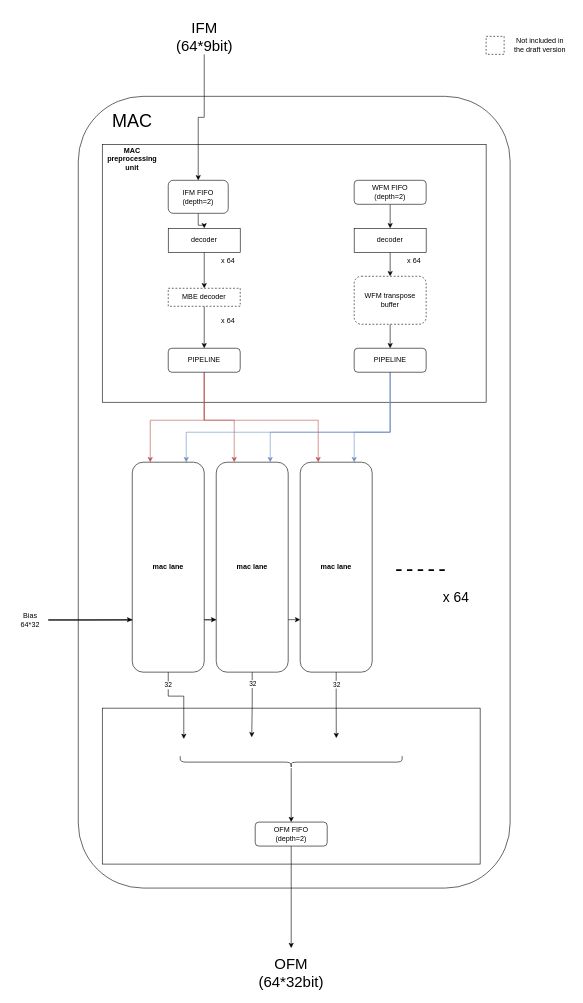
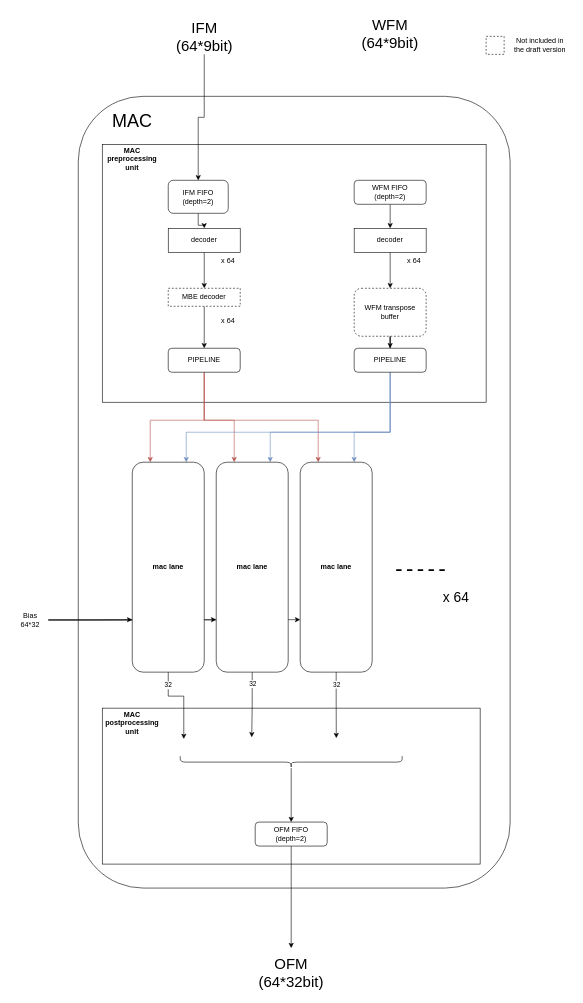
none -> (390, 33)
(390, 300) -> (390, 312)
none -> (132, 723)
